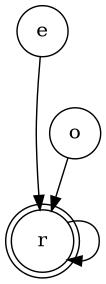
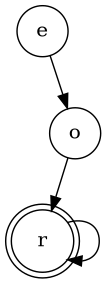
(36, 126) -> (57, 75)
